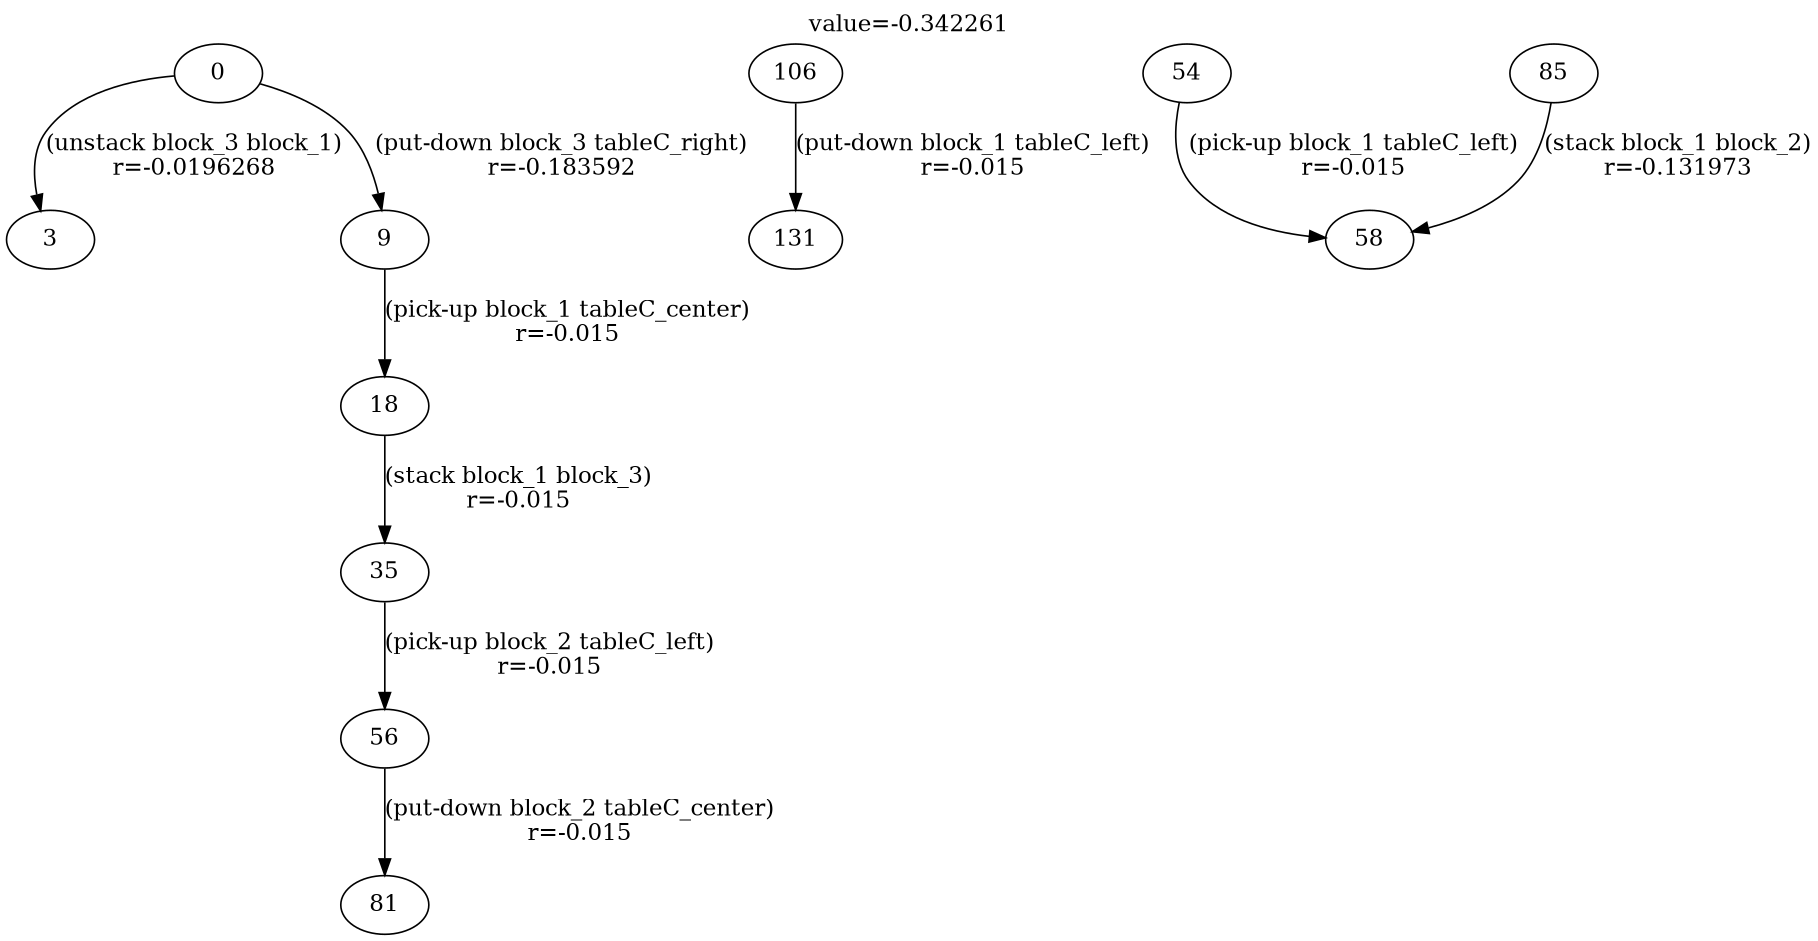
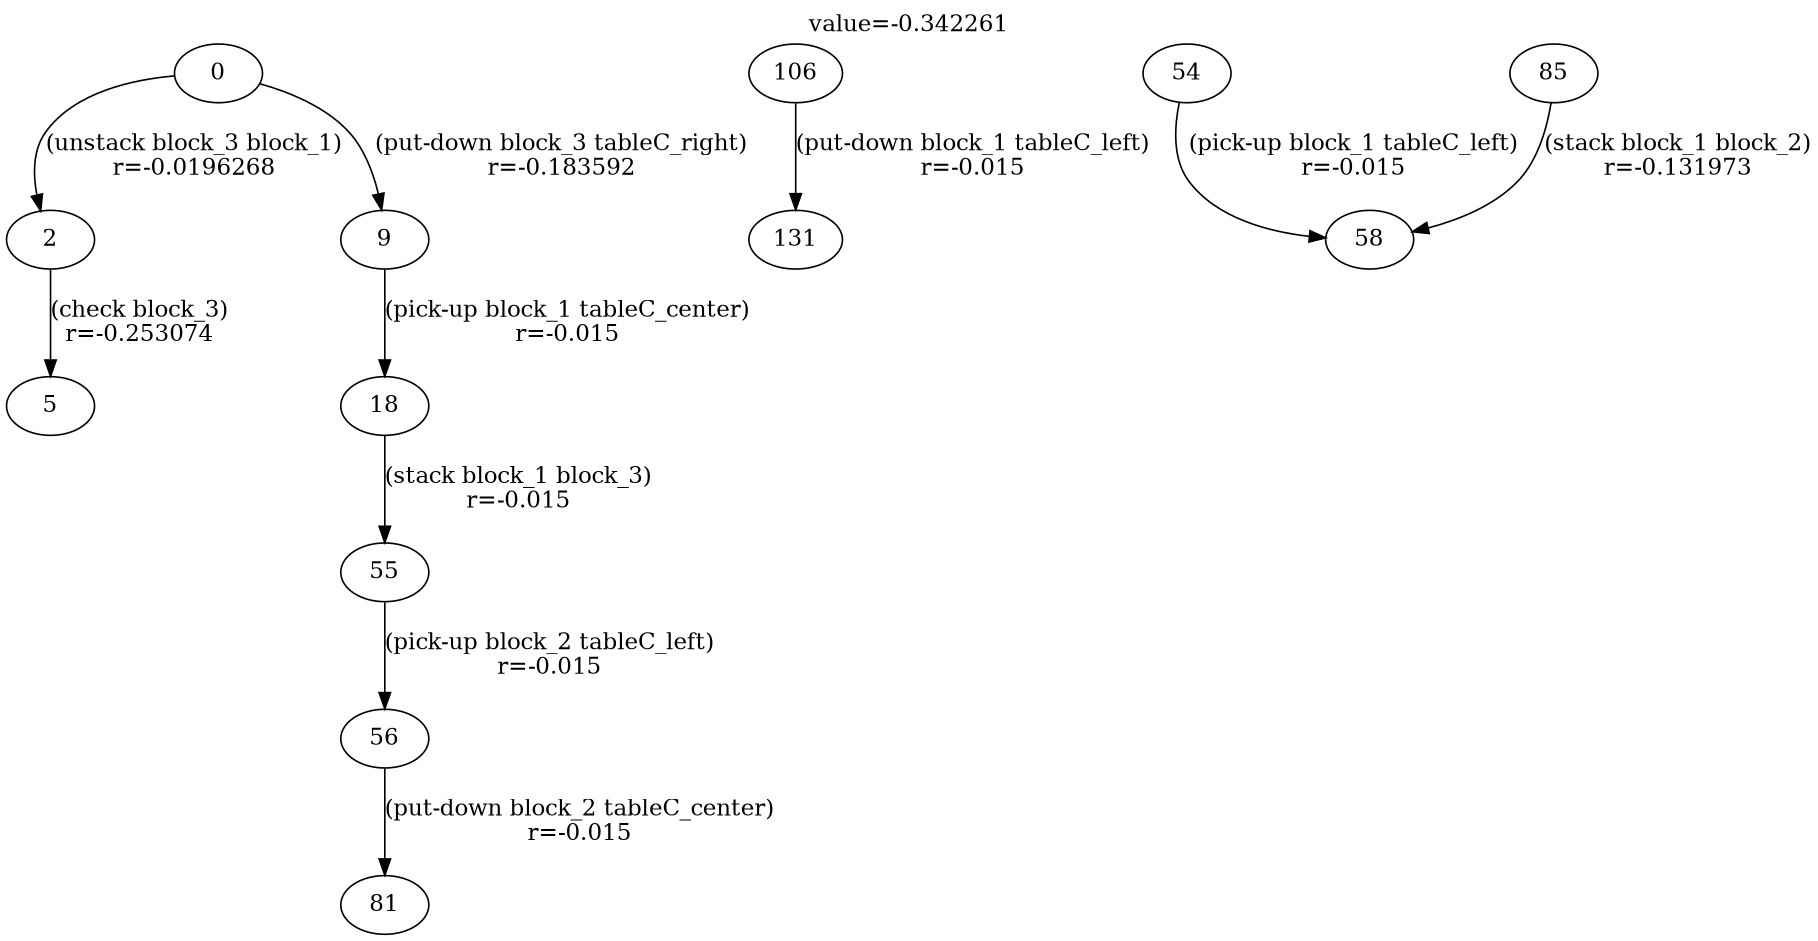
(51, 240) -> (51, 240)
none -> (51, 406)
(385, 572) -> (385, 572)
